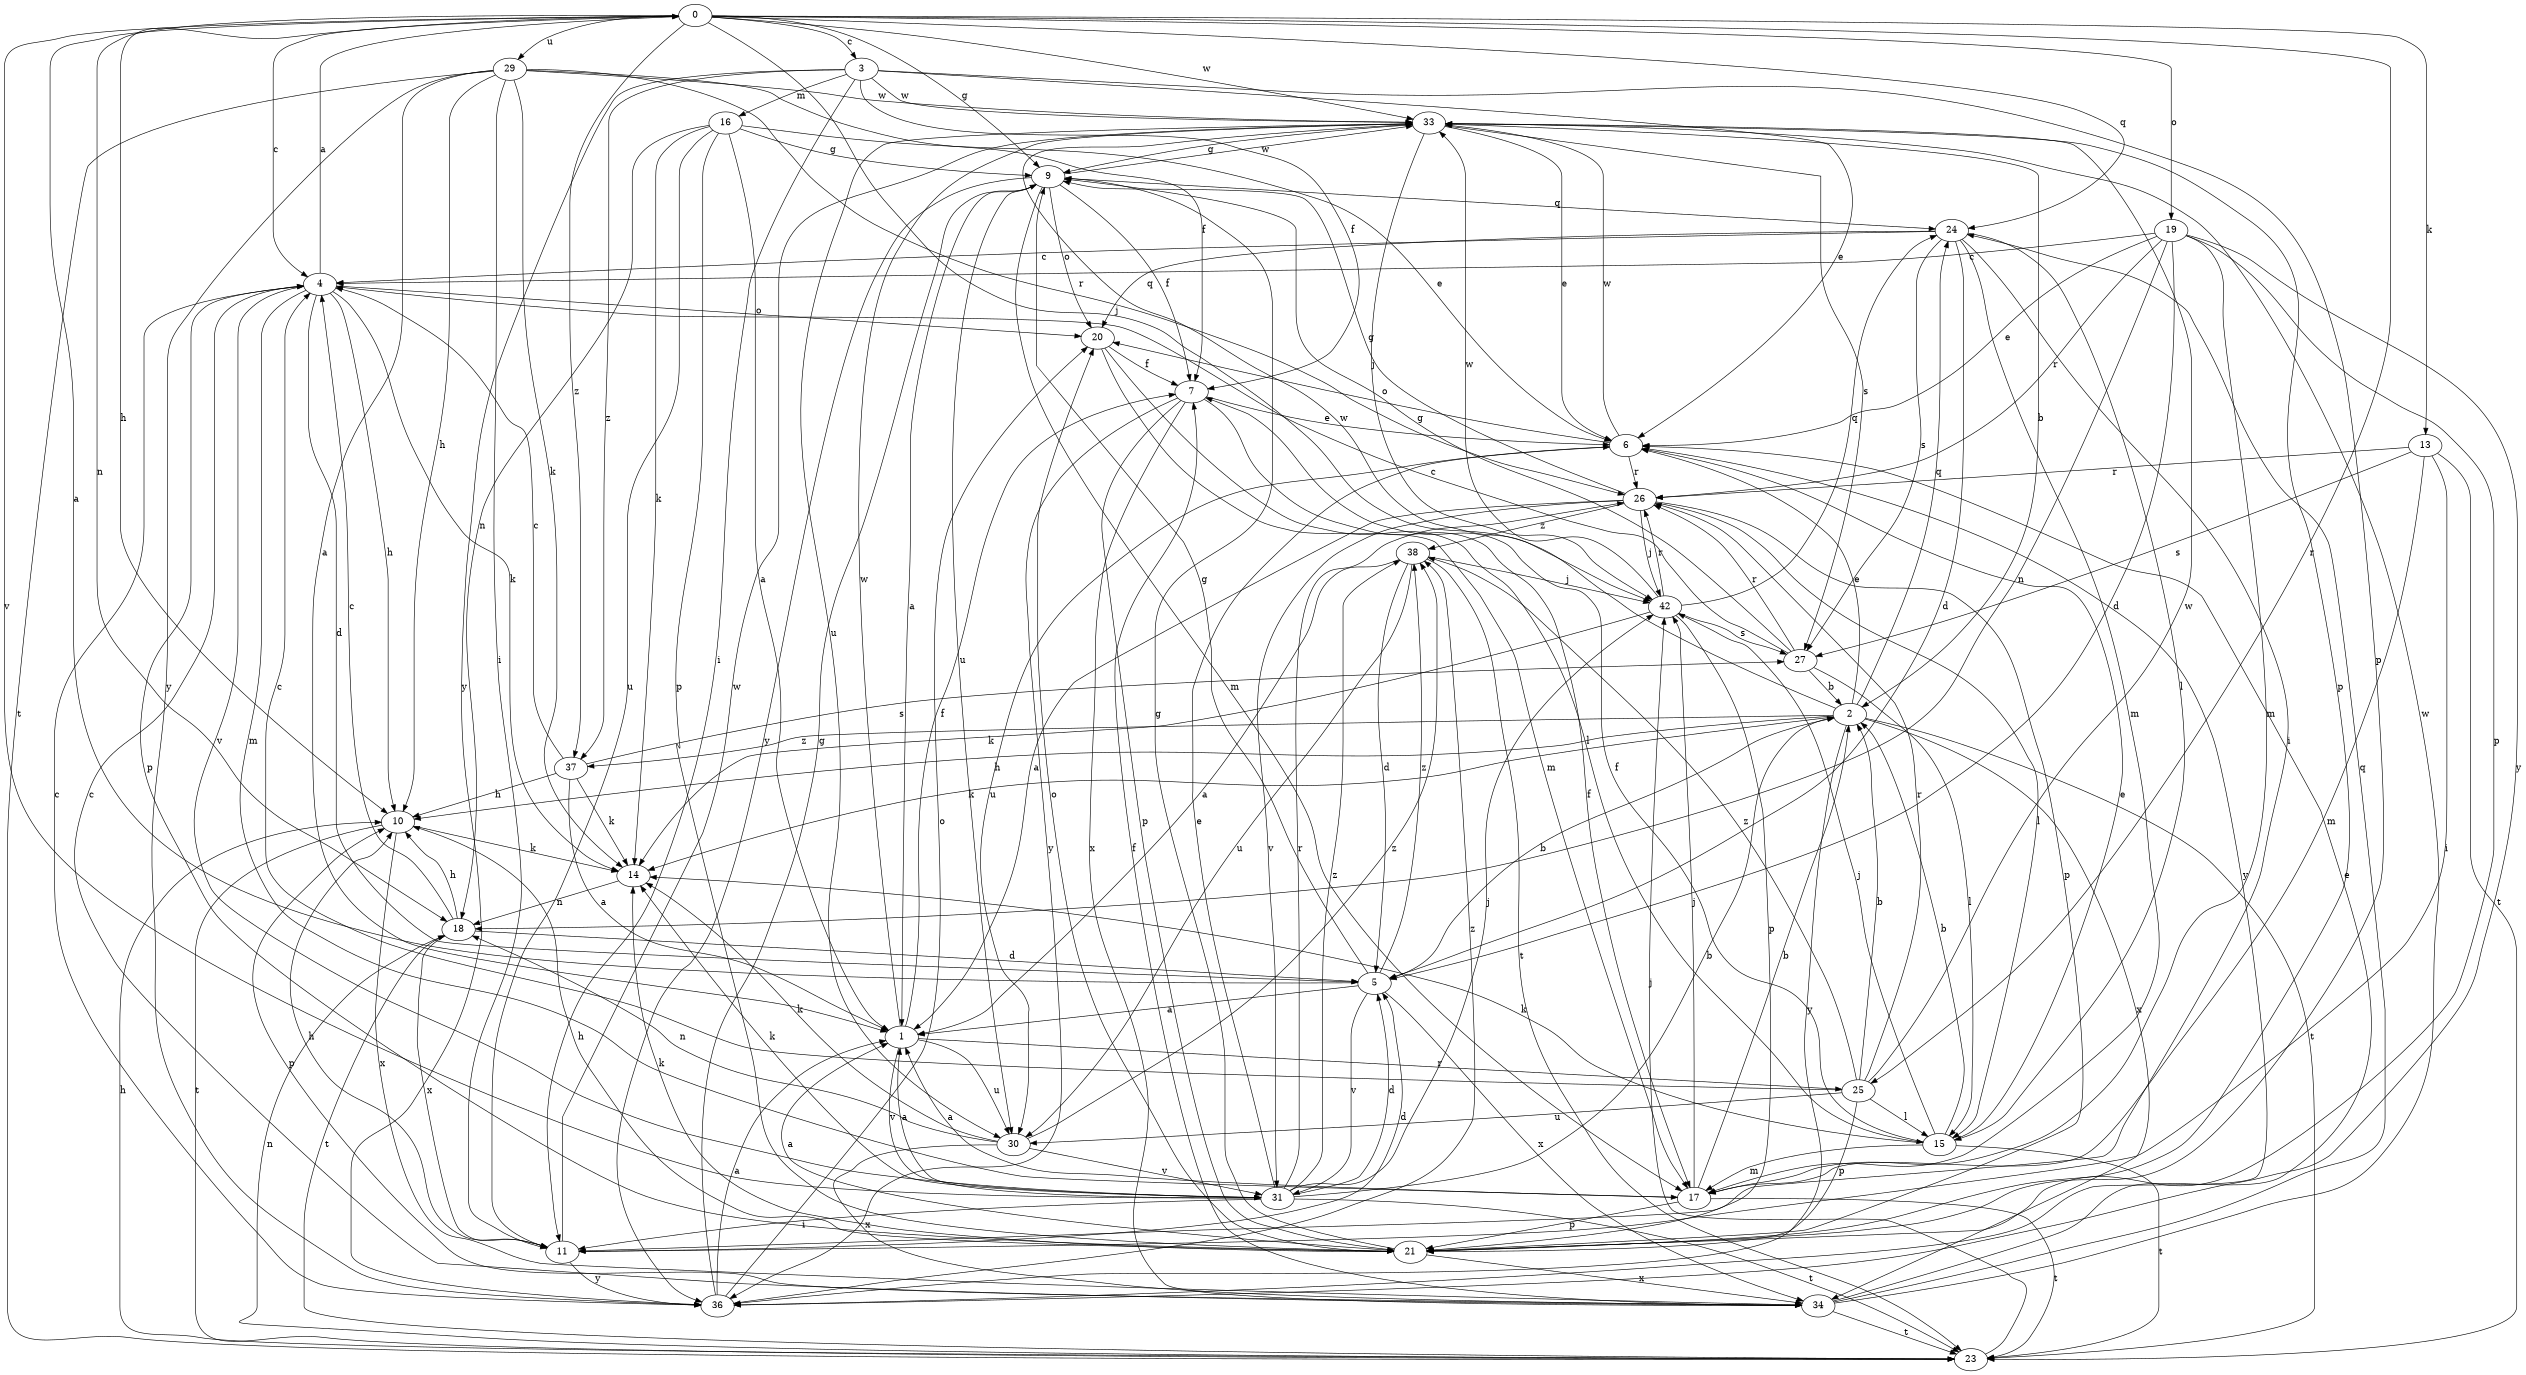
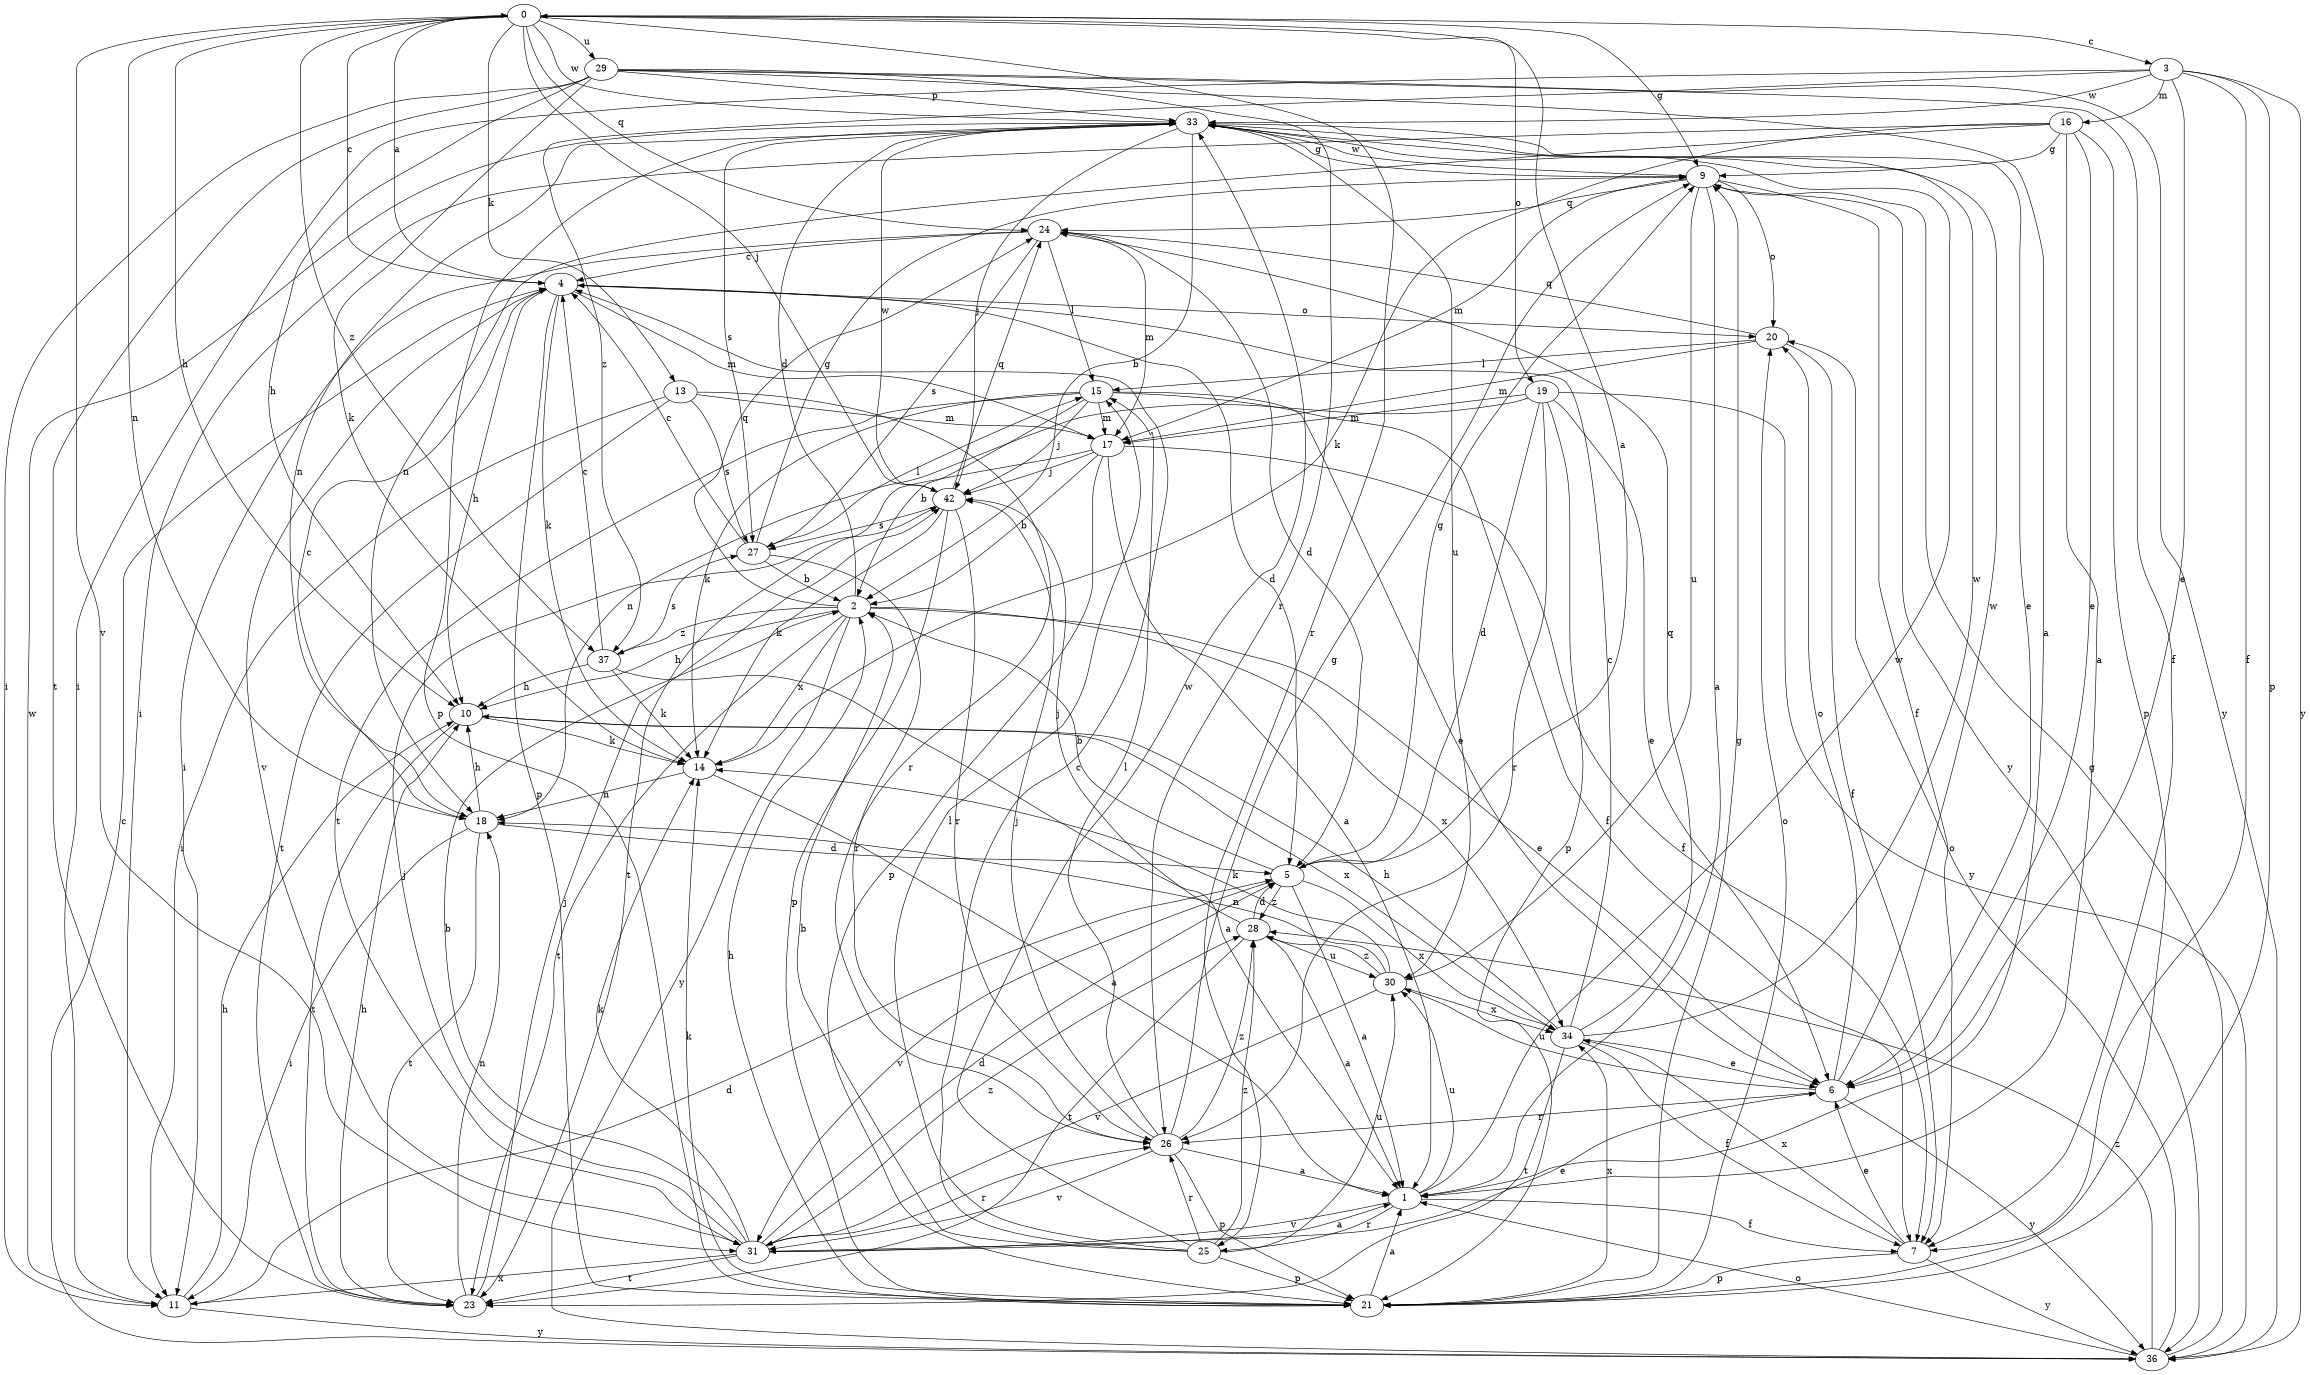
(882, 96) -> (935, 96)
none -> (517, 215)
(1315, 249) -> (1413, 273)
(1250, 271) -> none
(1344, 419) -> (785, 365)
(1413, 553) -> (1253, 930)
(1573, 686) -> (1591, 752)
(630, 688) -> (141, 714)
(971, 795) -> (801, 688)
none -> (1064, 966)
(292, 1064) -> (1387, 876)
(430, 1091) -> (291, 1064)
(737, 1172) -> (1798, 1279)
(2159, 1220) -> (411, 659)
(832, 1224) -> (796, 1183)
(804, 1225) -> (501, 1279)
